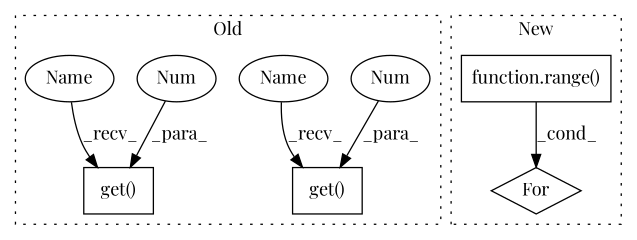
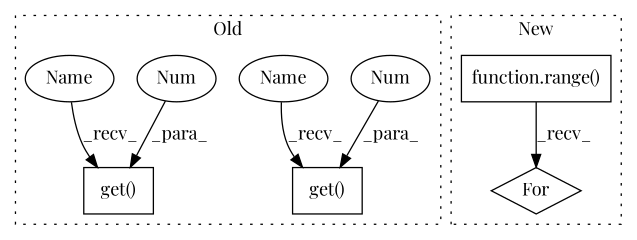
(567, 135) -> (564, 135)
